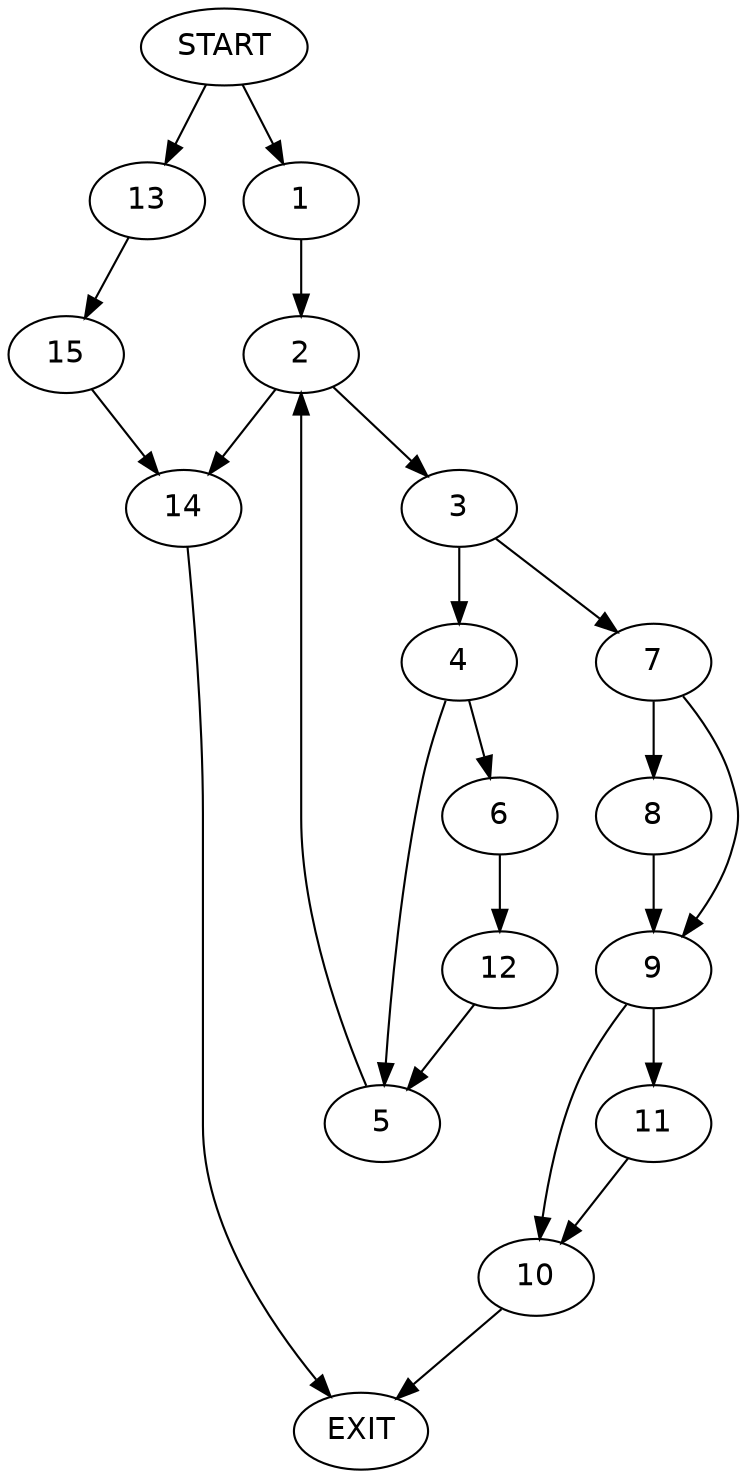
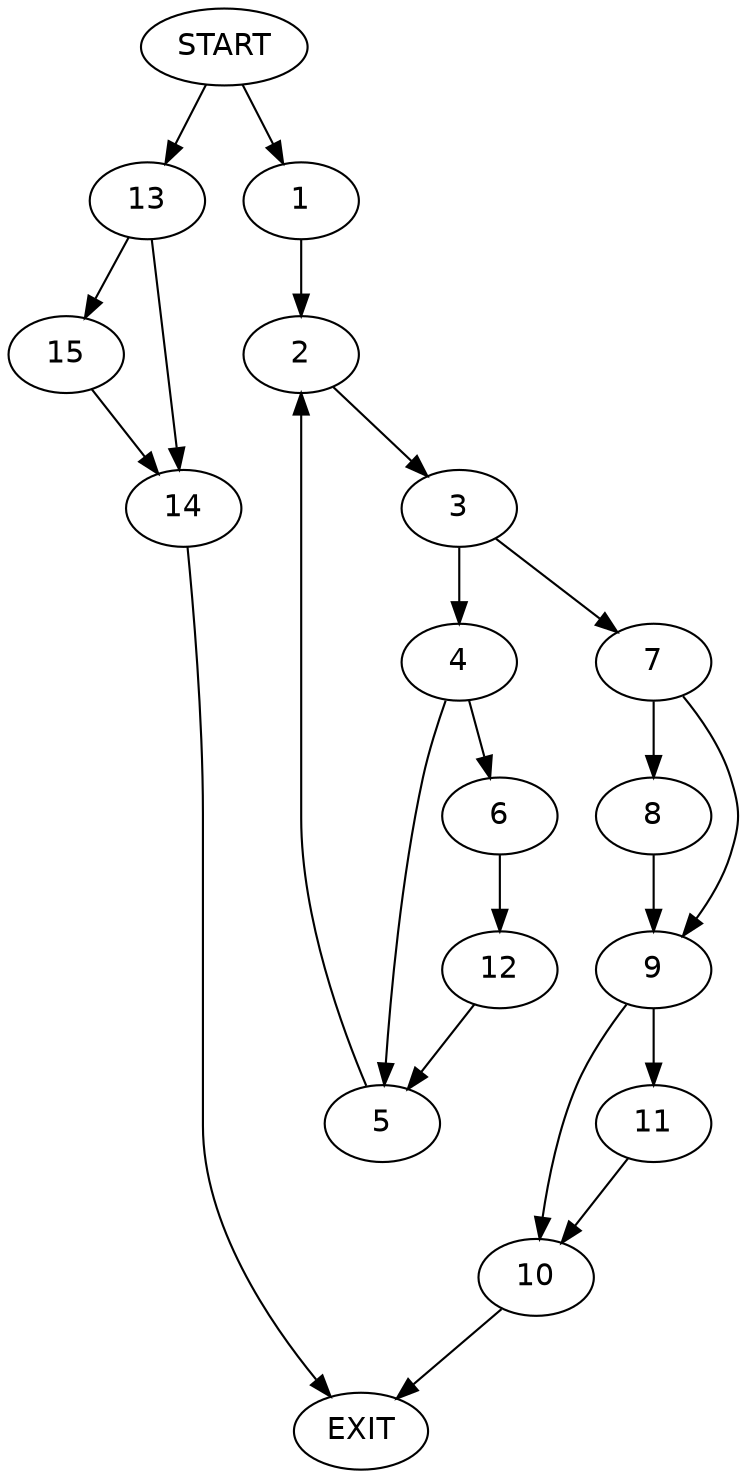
(249, 423) -> (164, 344)
